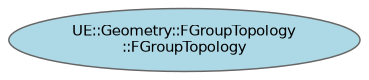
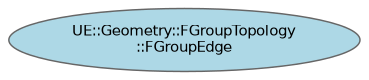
(184, 40) -> (184, 40)
